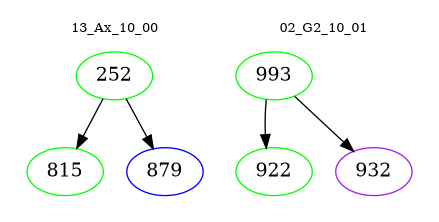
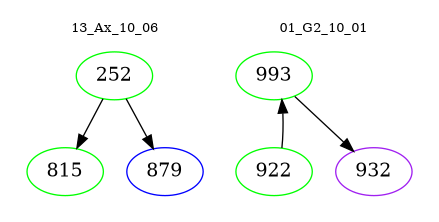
(115, 29) -> (115, 29)
(324, 29) -> (324, 29)
(265, 117) -> (283, 131)
